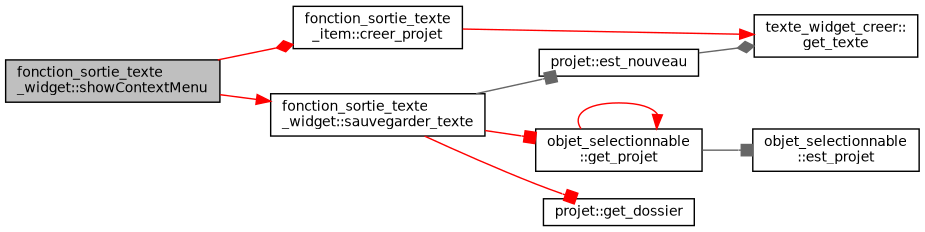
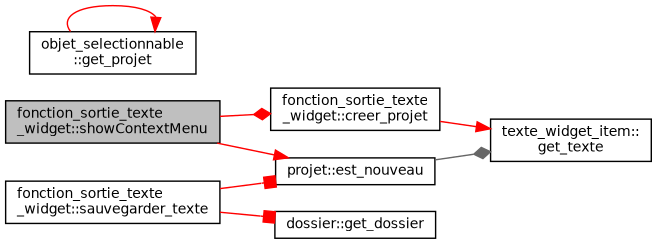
(378, 27) -> (355, 109)
(836, 36) -> (571, 140)
(509, 86) -> (241, 186)
(238, 97) -> (246, 149)
(503, 133) -> none
(836, 150) -> none
(619, 212) -> (355, 225)
